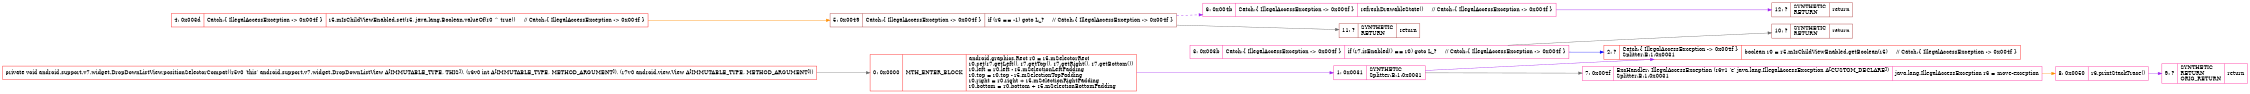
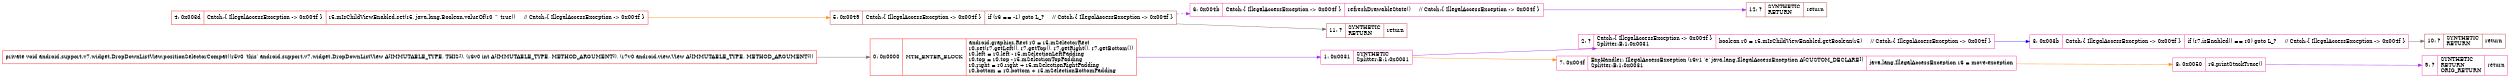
(1585, 52) -> (2010, 42)
(1812, 52) -> (1786, 42)
(1502, 73) -> (1483, 59)
